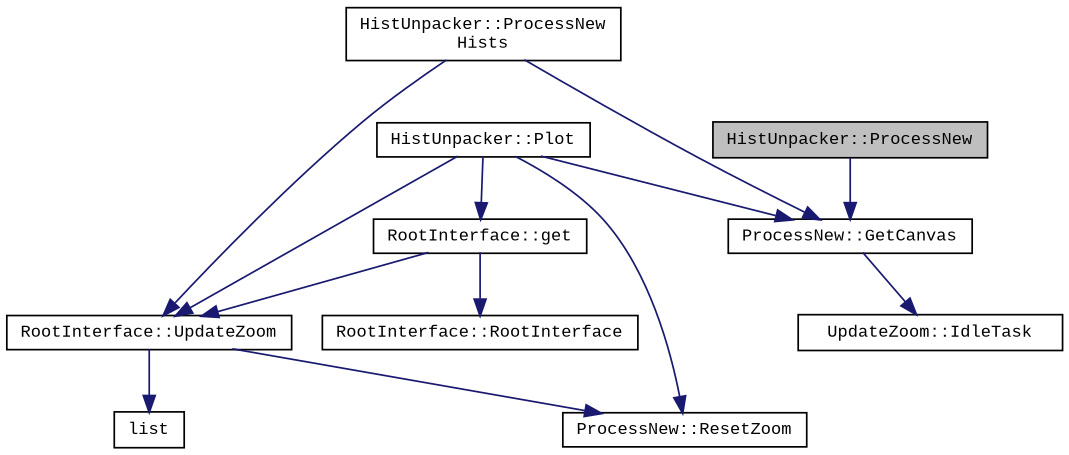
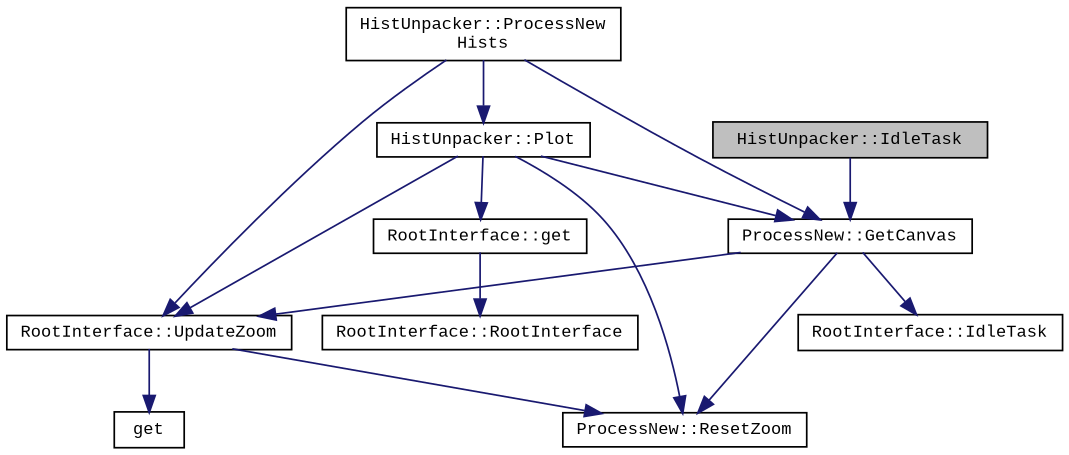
none -> (484, 83)
(850, 140) -> (850, 140)
(323, 282) -> (508, 283)
none -> (773, 327)
(930, 333) -> (930, 333)
(149, 430) -> (149, 430)
